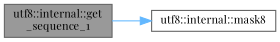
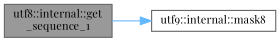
(214, 21) -> (214, 21)
